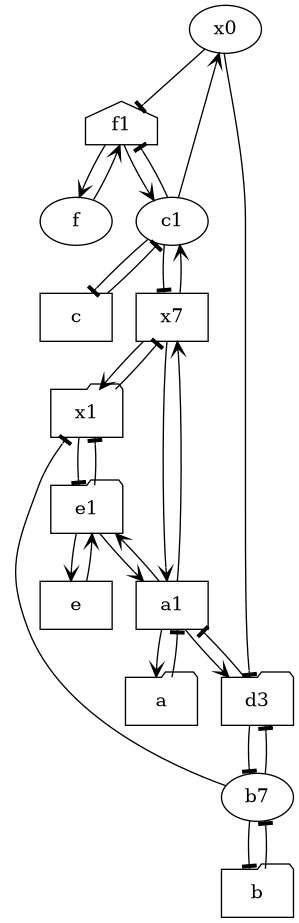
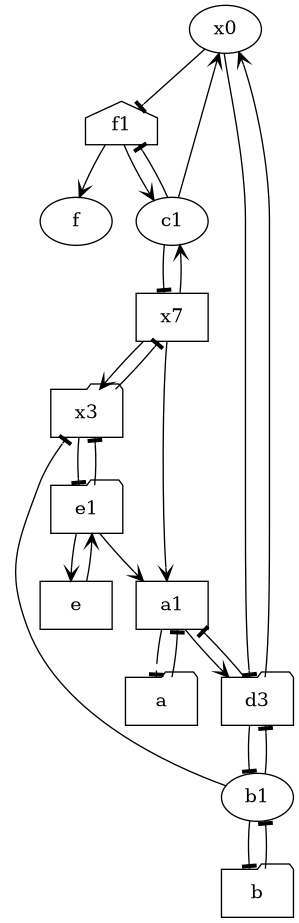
(105, 179) -> none
(76, 317) -> none
none -> (269, 370)
(87, 413) -> (87, 413)
(181, 468) -> none
(143, 562) -> none
(159, 647) -> (159, 647)
(257, 797) -> (257, 797)
